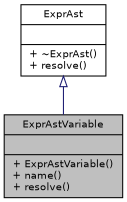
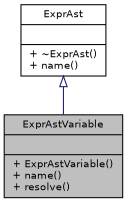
(58, 66) -> (54, 66)
